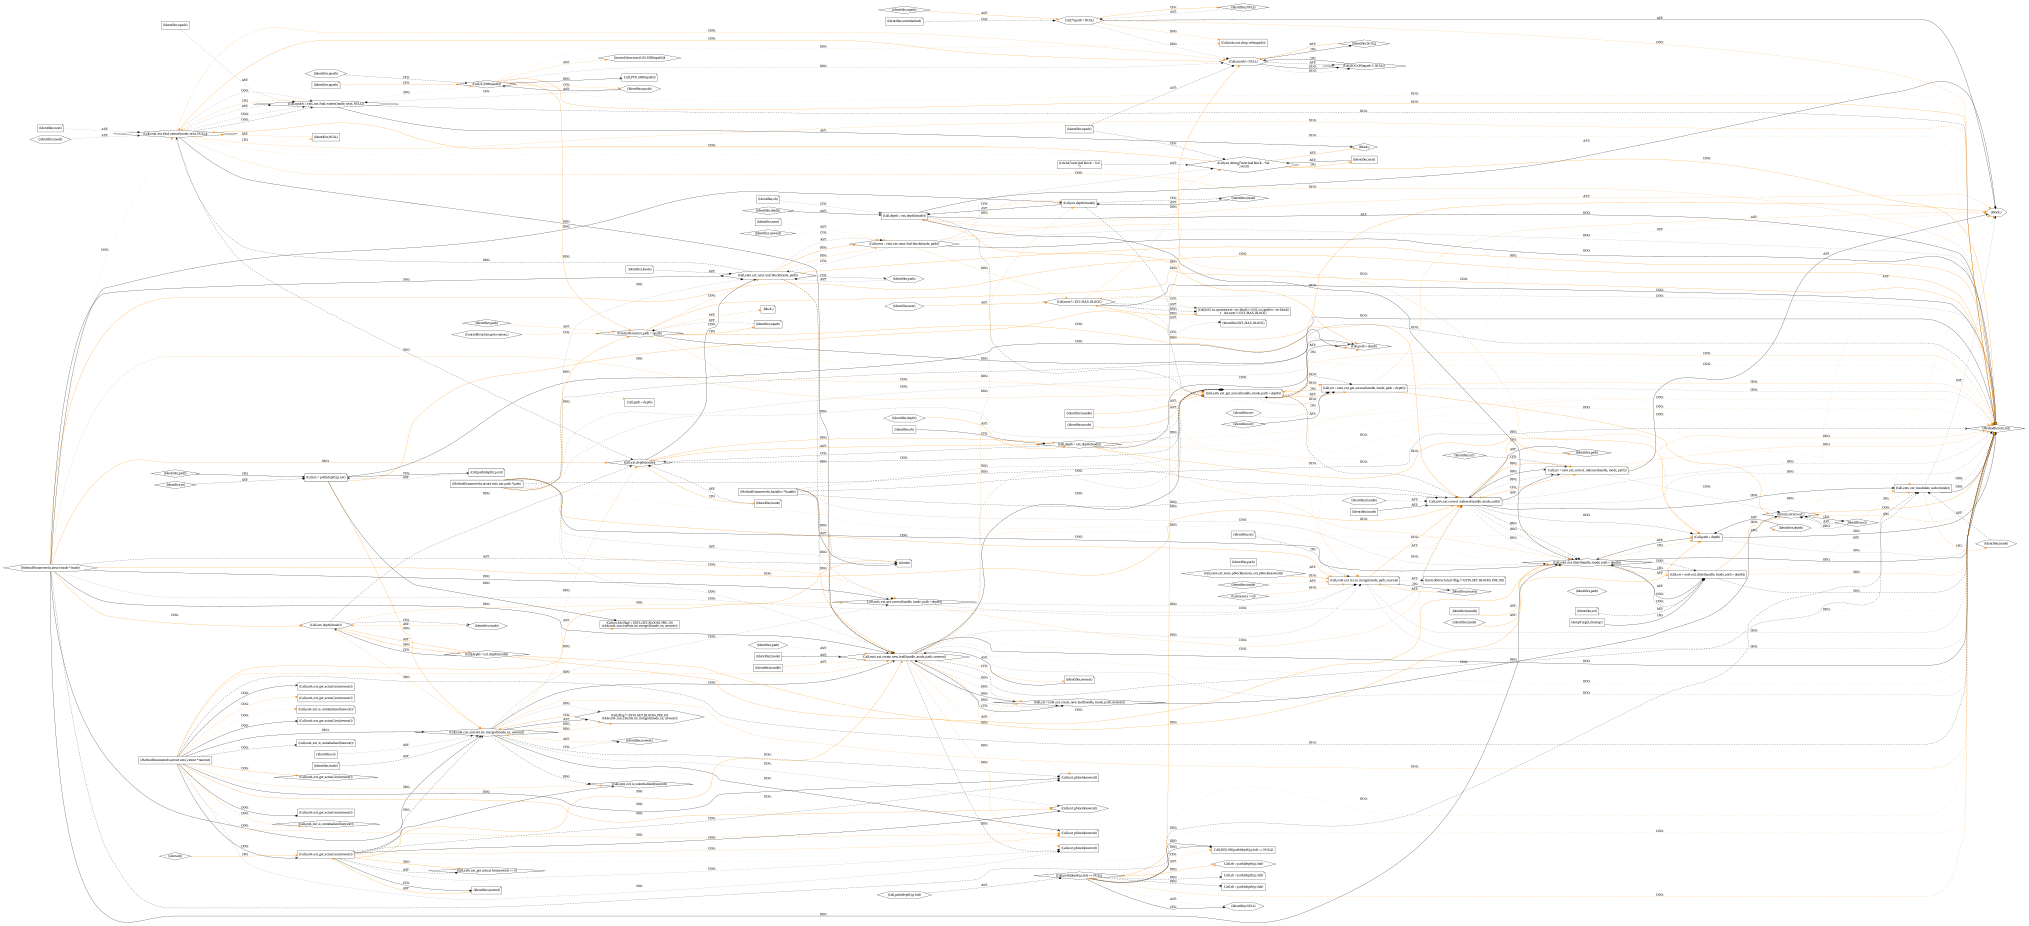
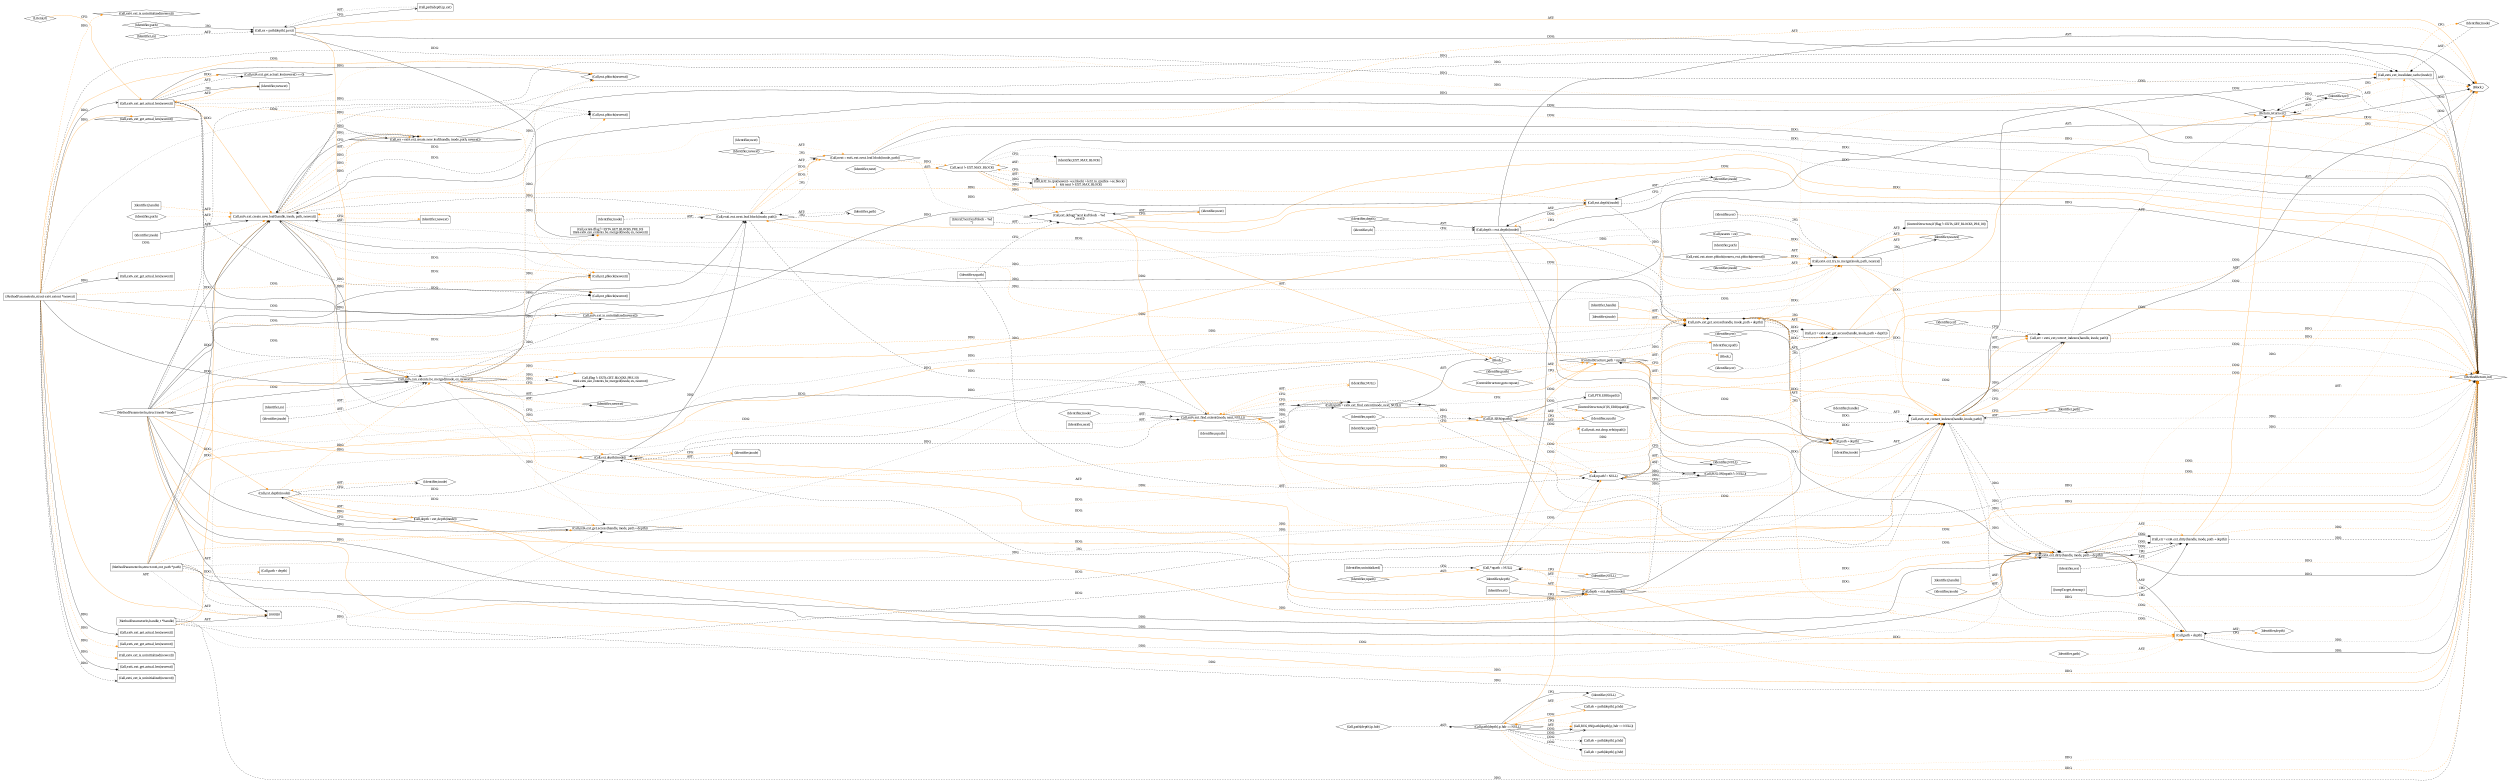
(486, 558) -> (187, 527)
(667, 588) -> (205, 397)
(904, 657) -> (274, 217)
(689, 684) -> (343, 300)
